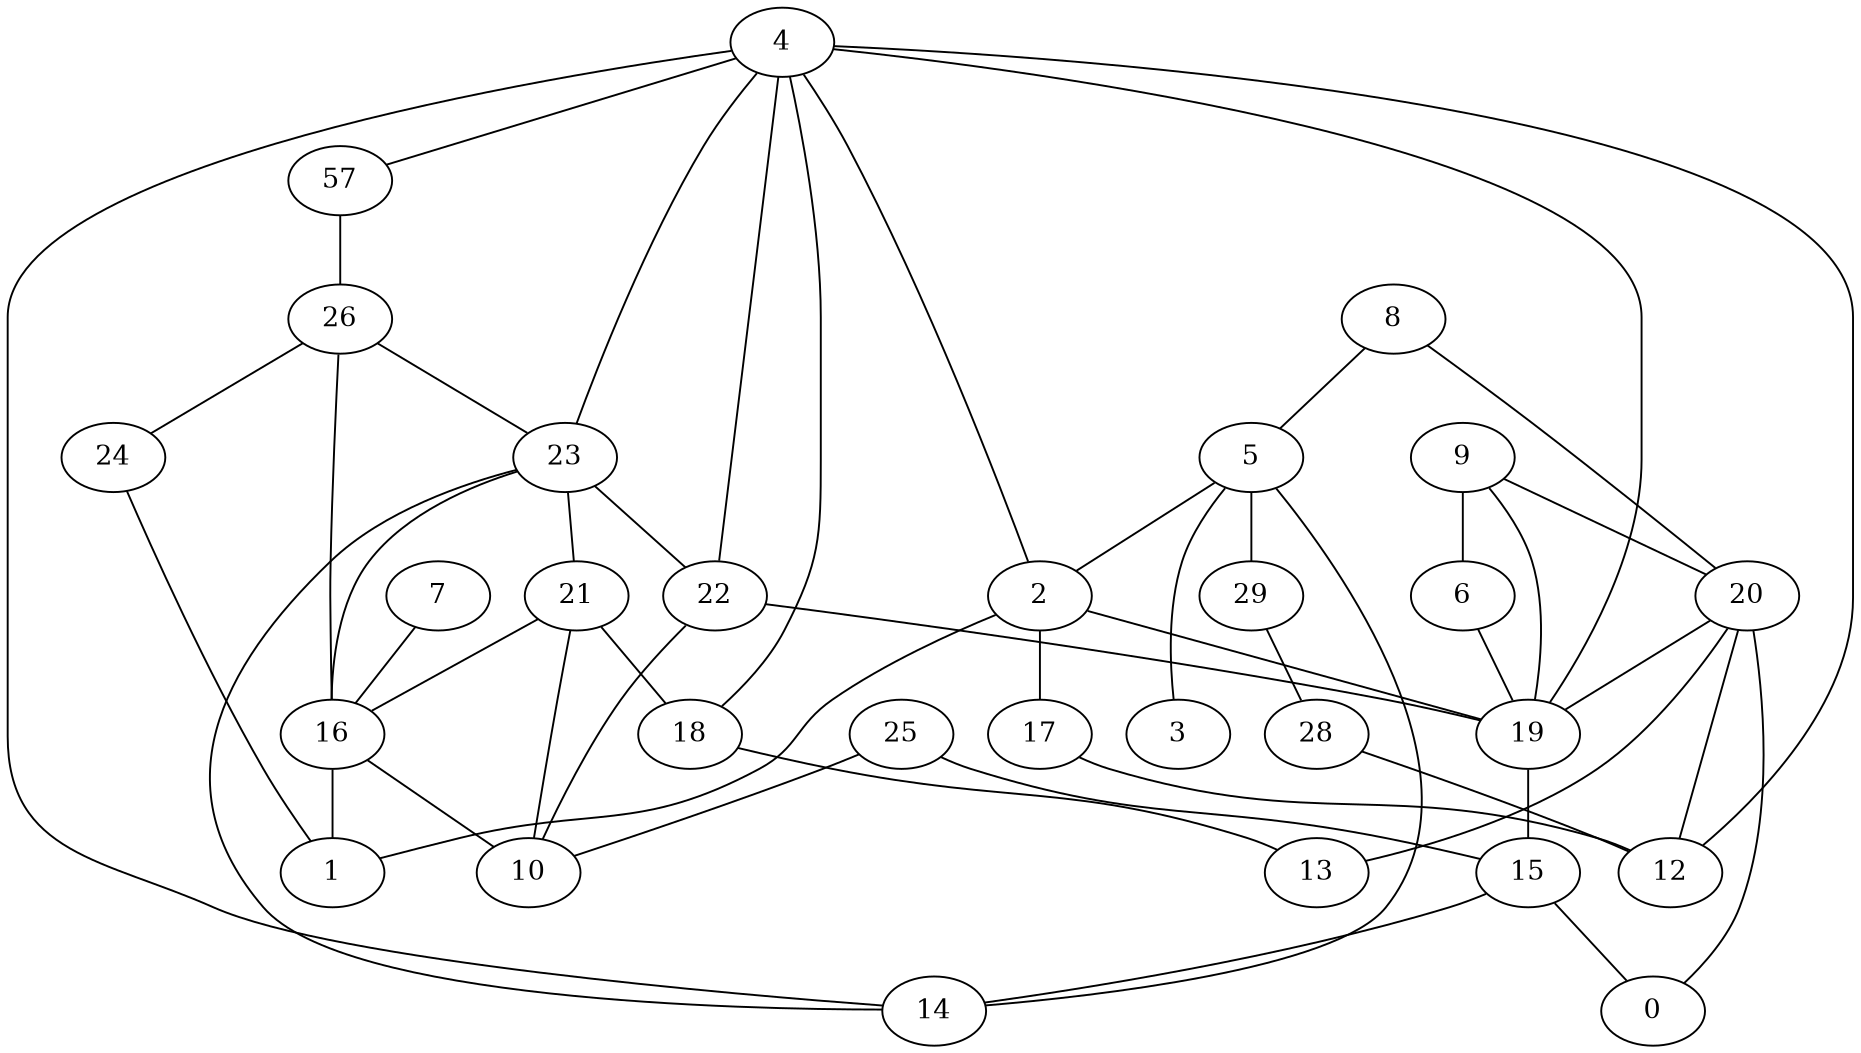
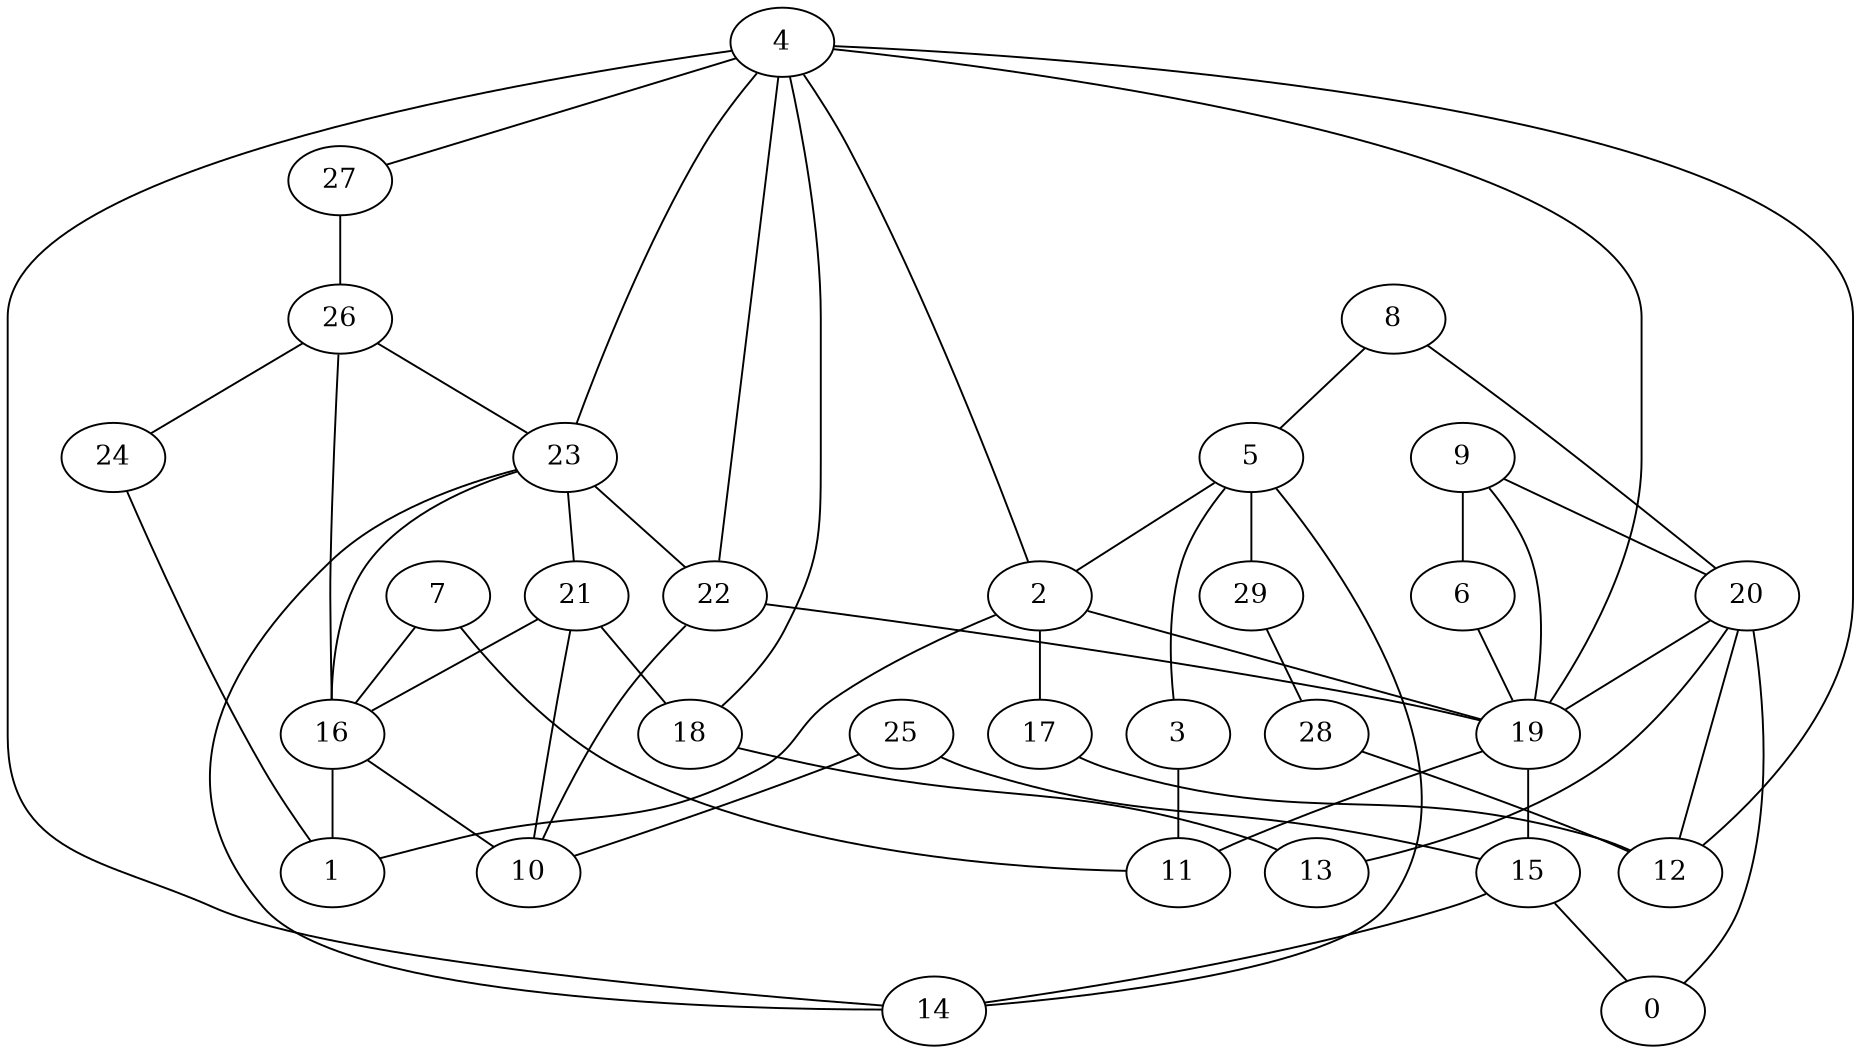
(340, 181) -> (340, 181)
none -> (1178, 873)
